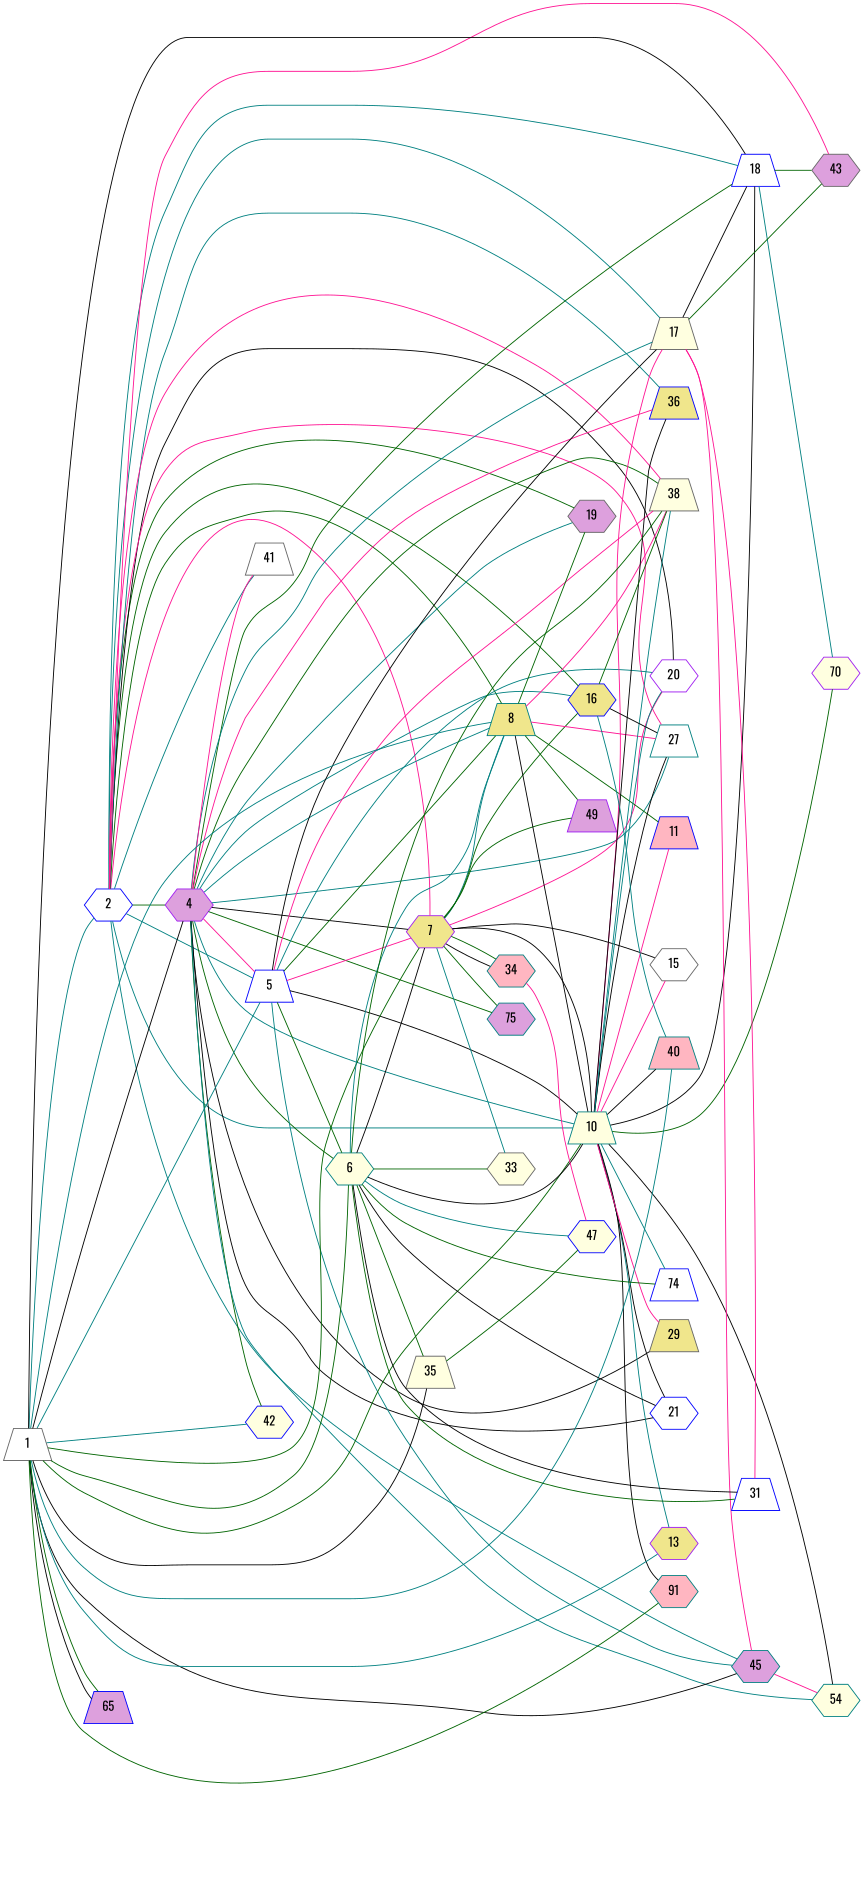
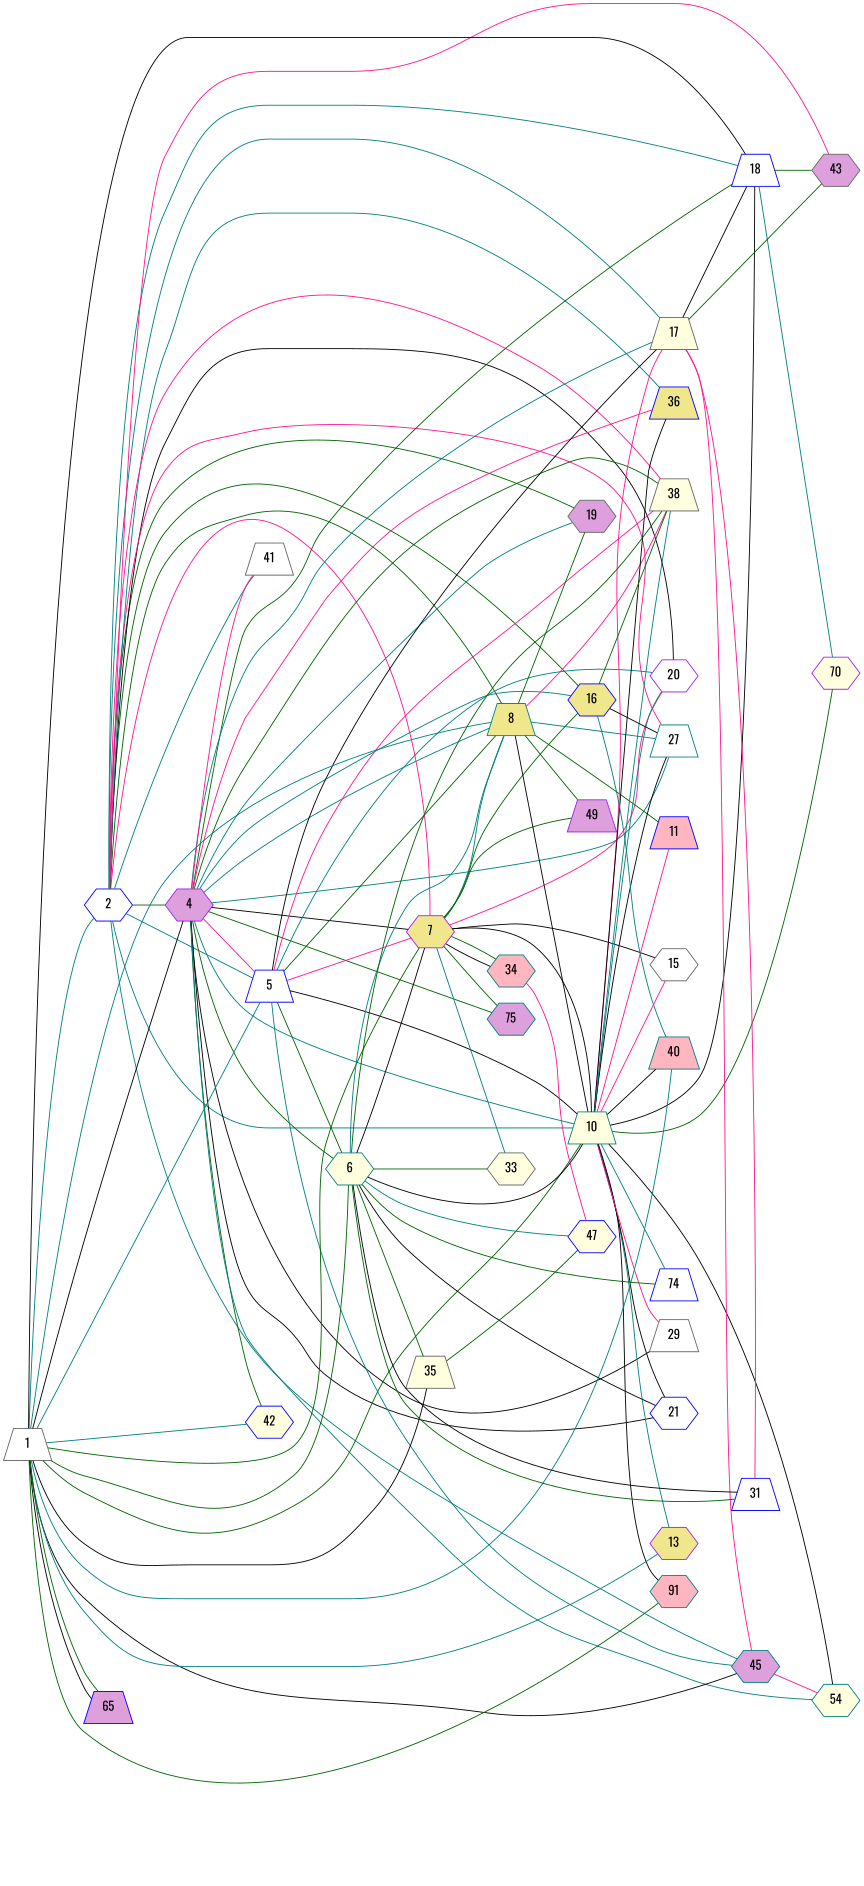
(593, 730) -> (593, 730)
(674, 1336) -> (674, 1336)
